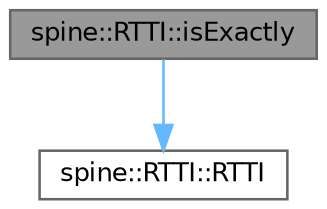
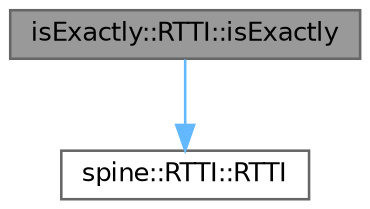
(163, 34) -> (185, 34)
